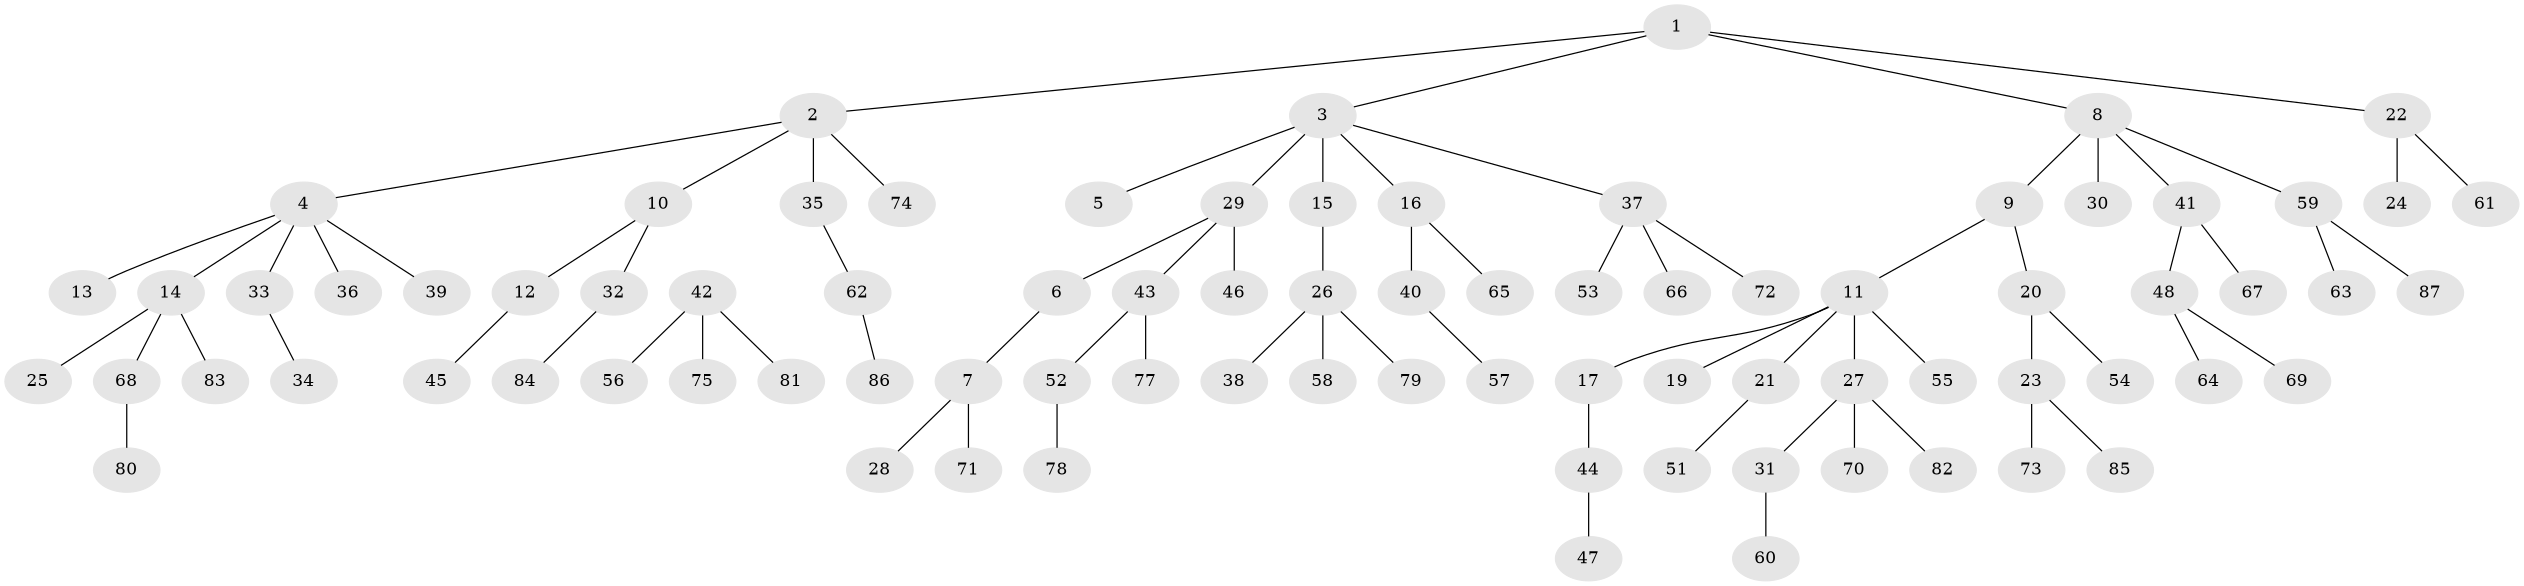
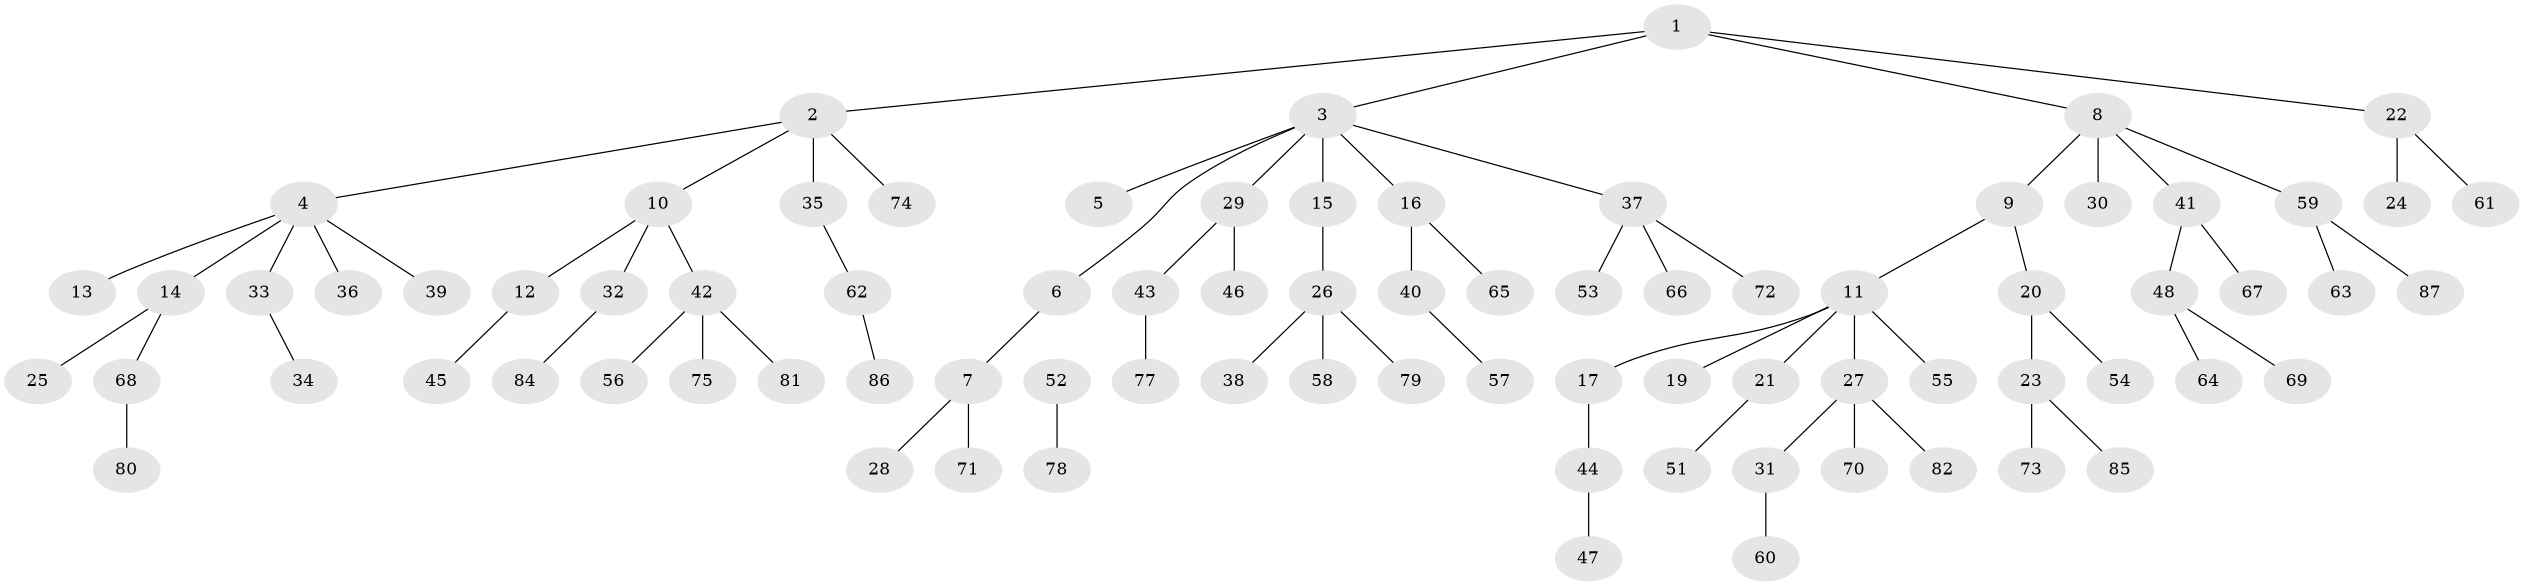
none -> (681, 249)
(1146, 249) -> (1179, 191)
(1101, 337) -> none
(215, 381) -> none
